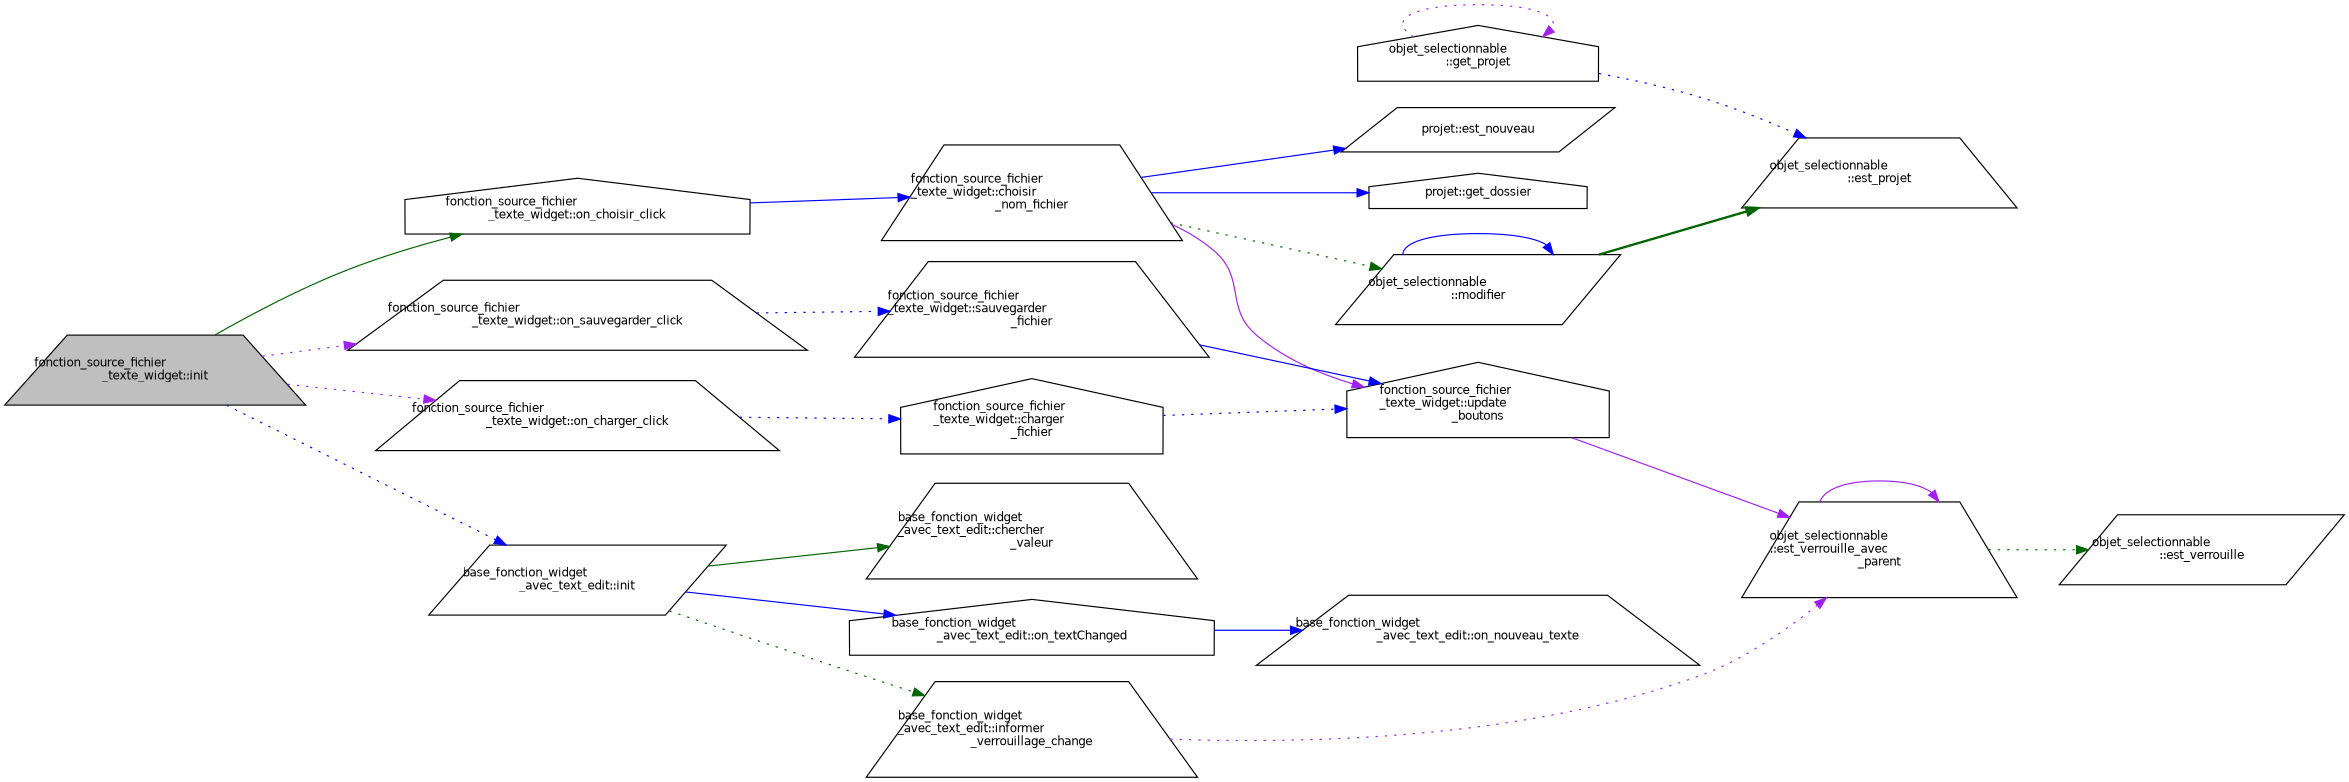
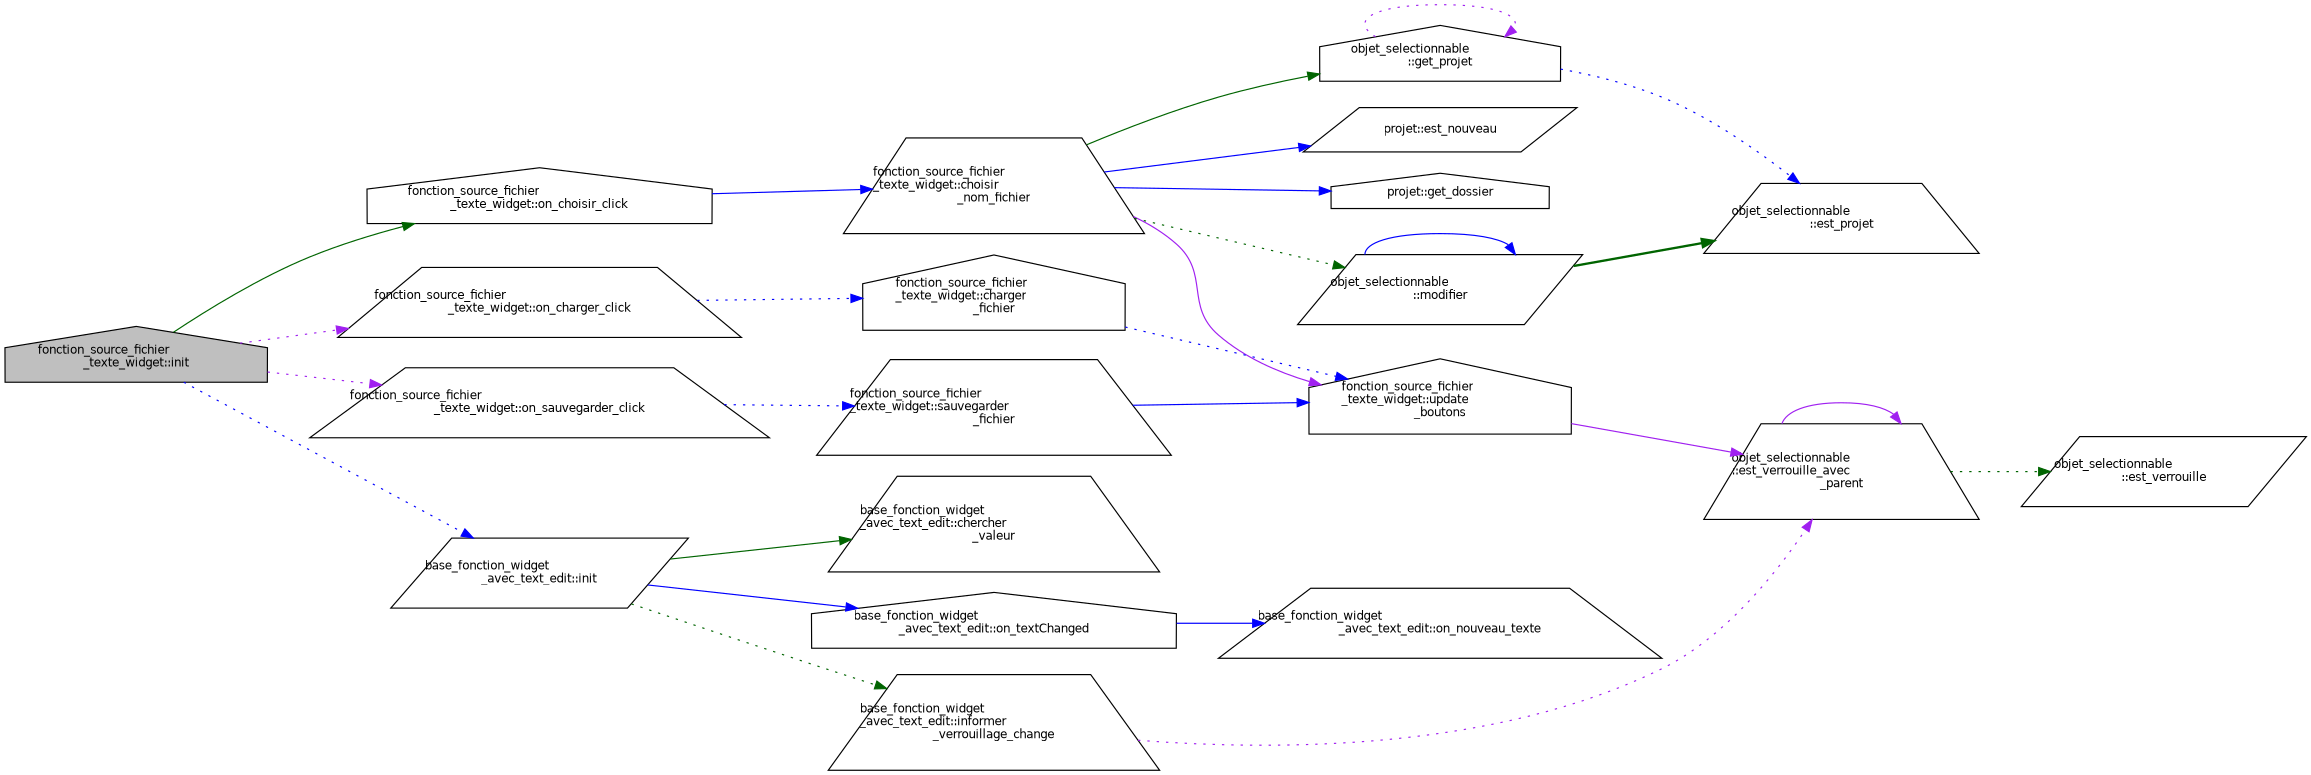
none -> (1195, 104)
(155, 370) -> (136, 357)
